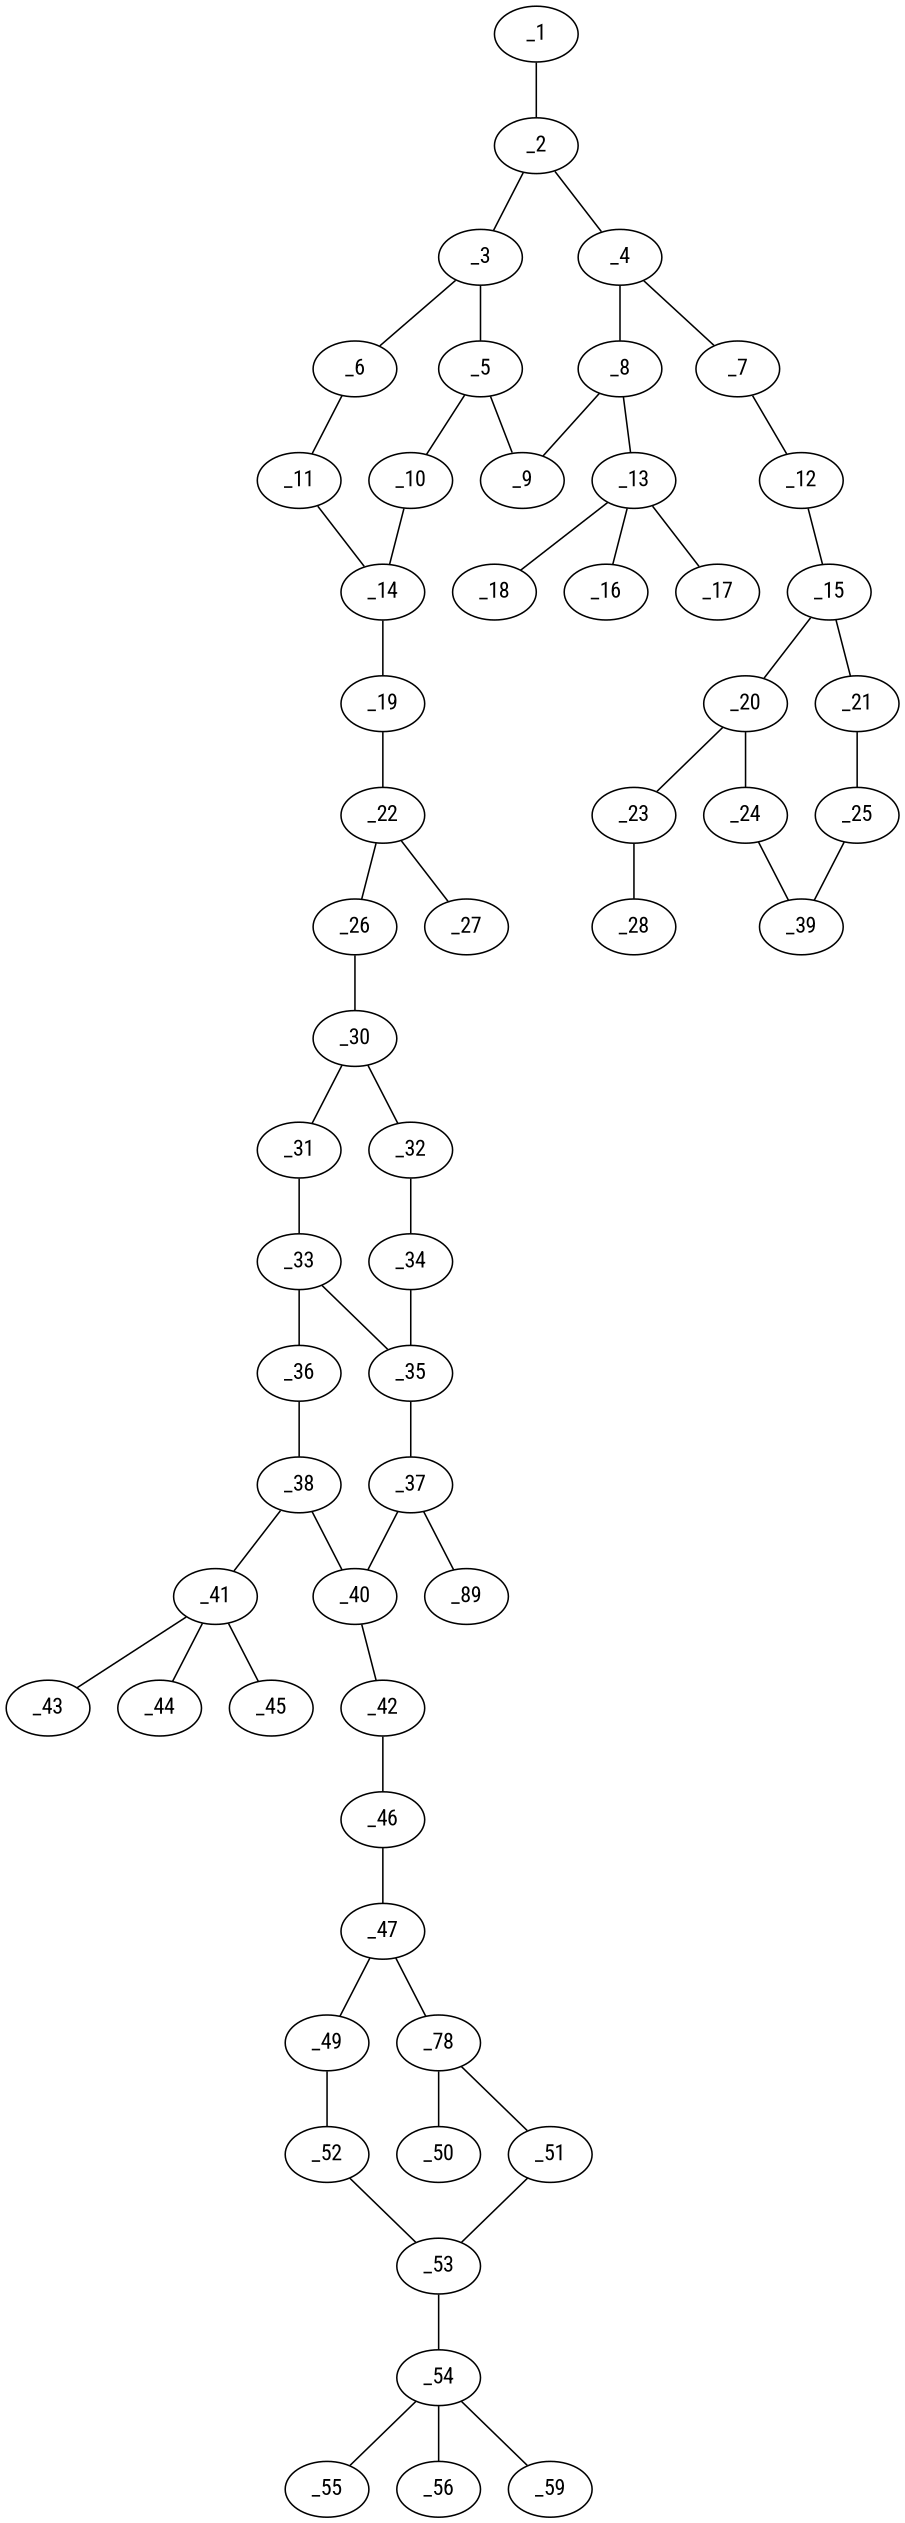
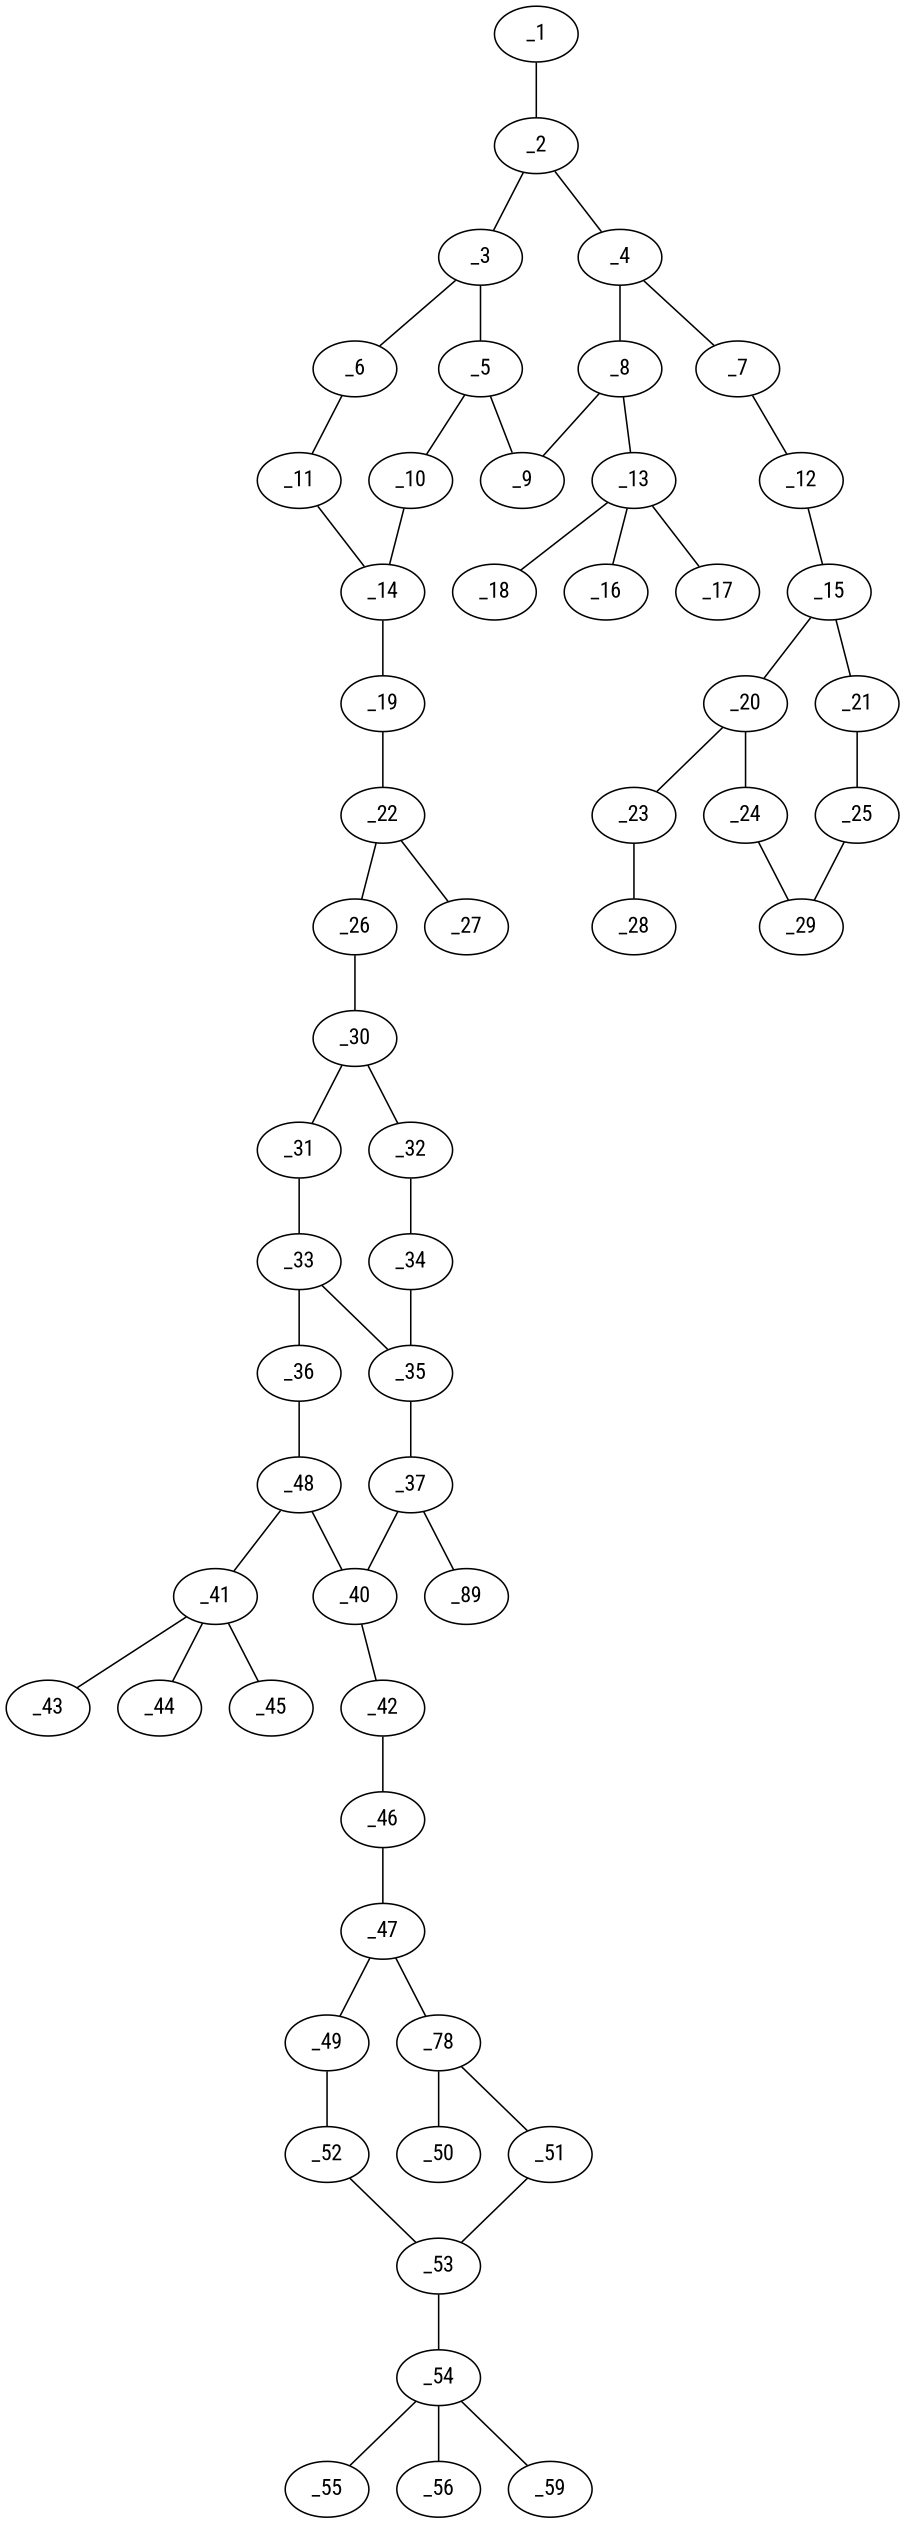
(801, 927) -> (801, 927)
(299, 1485) -> (299, 1485)
